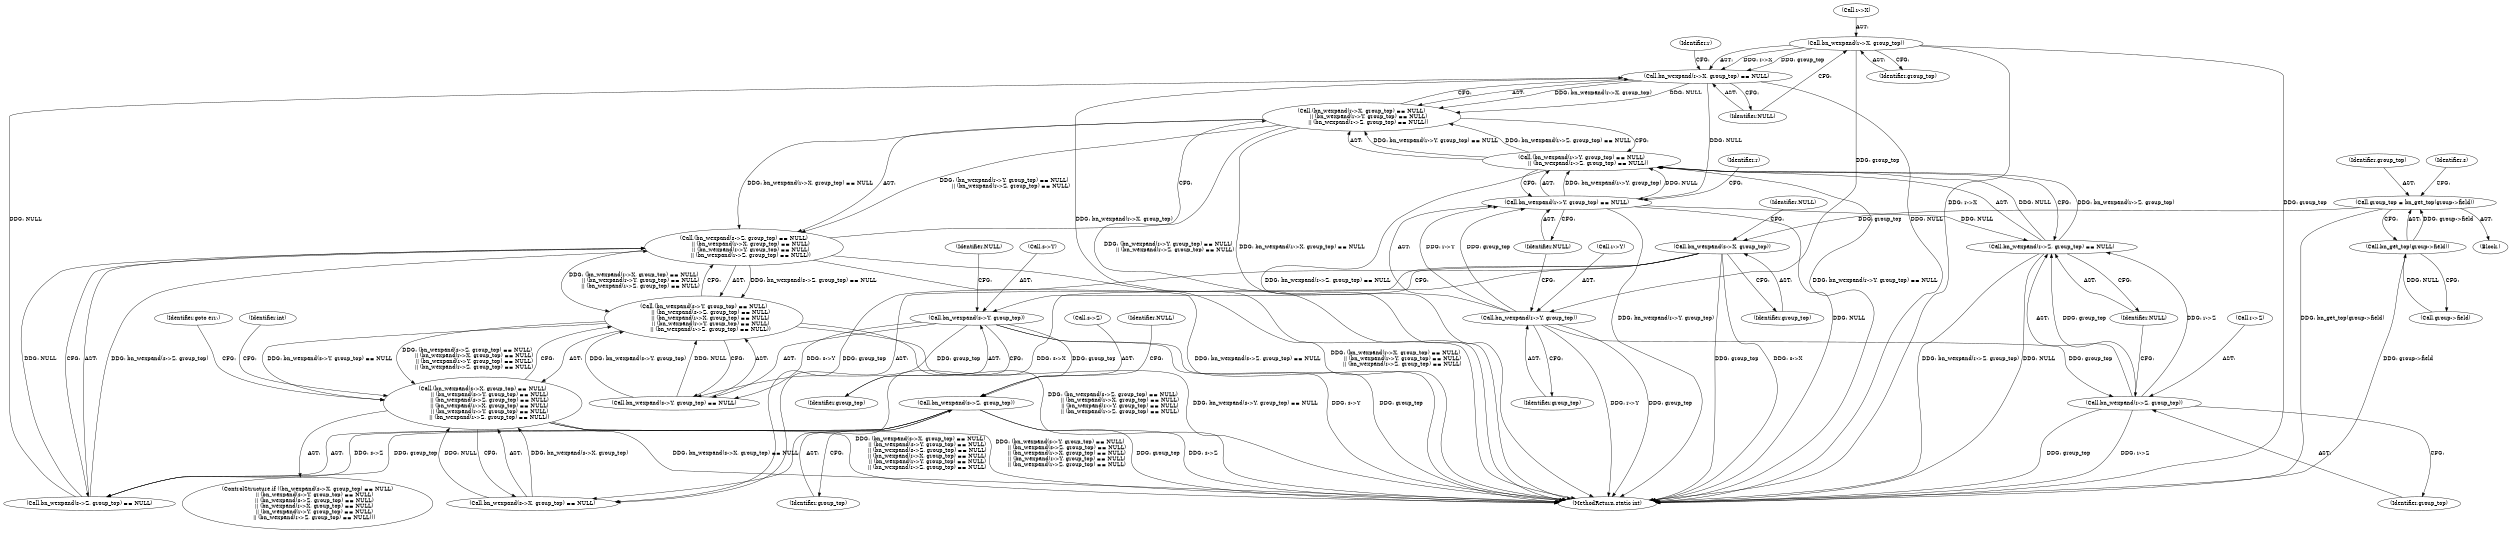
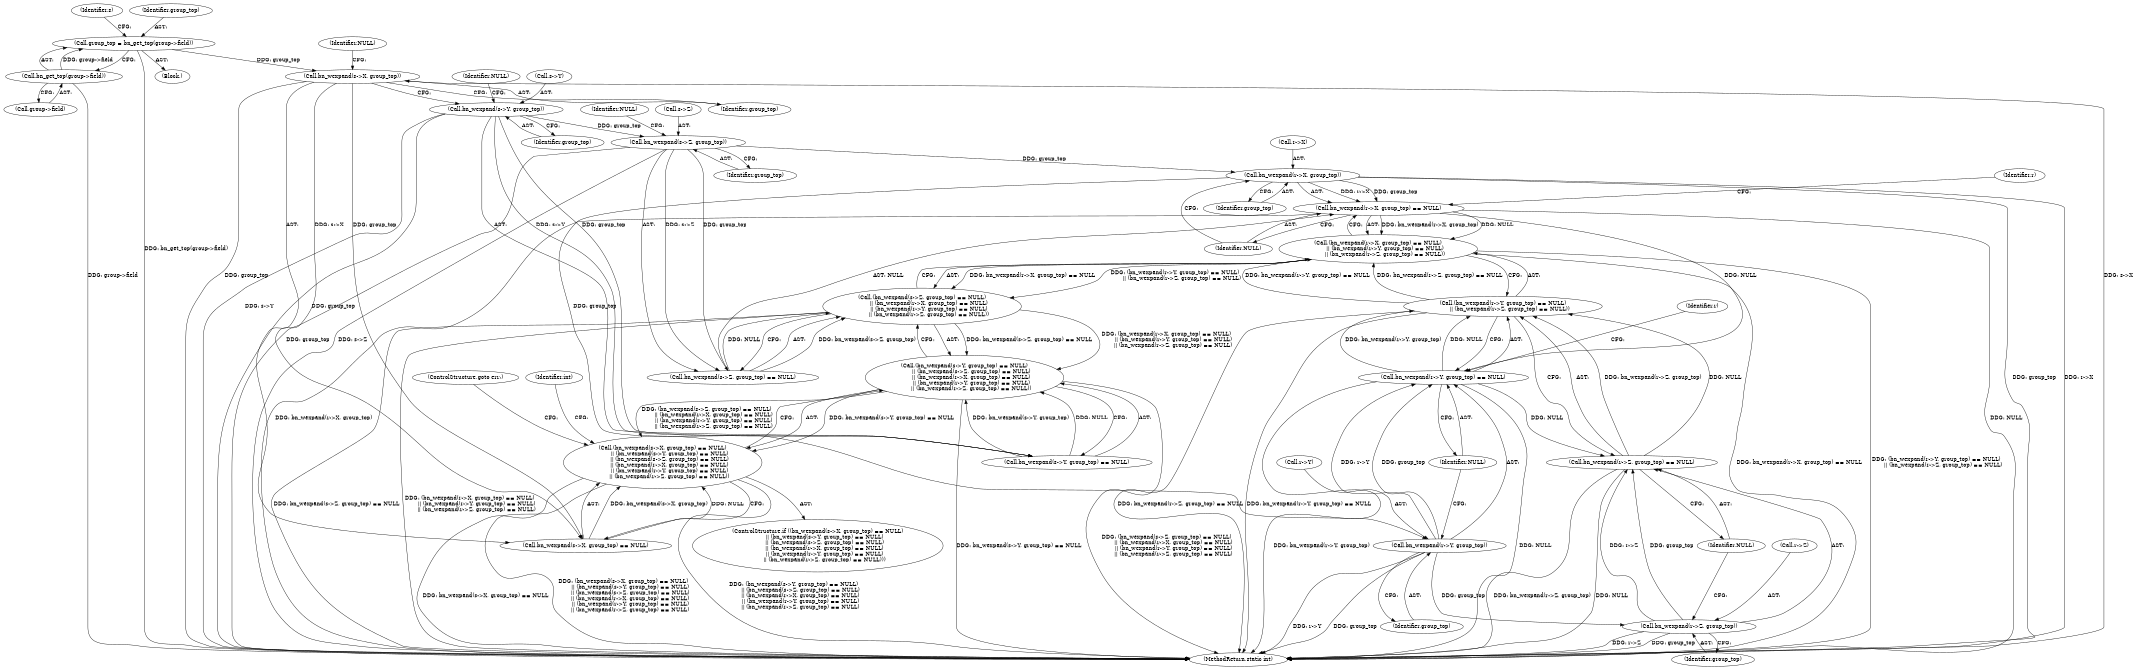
none -> (984, 159)
(26, 219) -> (888, 276)
(2423, 281) -> (67, 93)
(193, 318) -> (466, 378)
